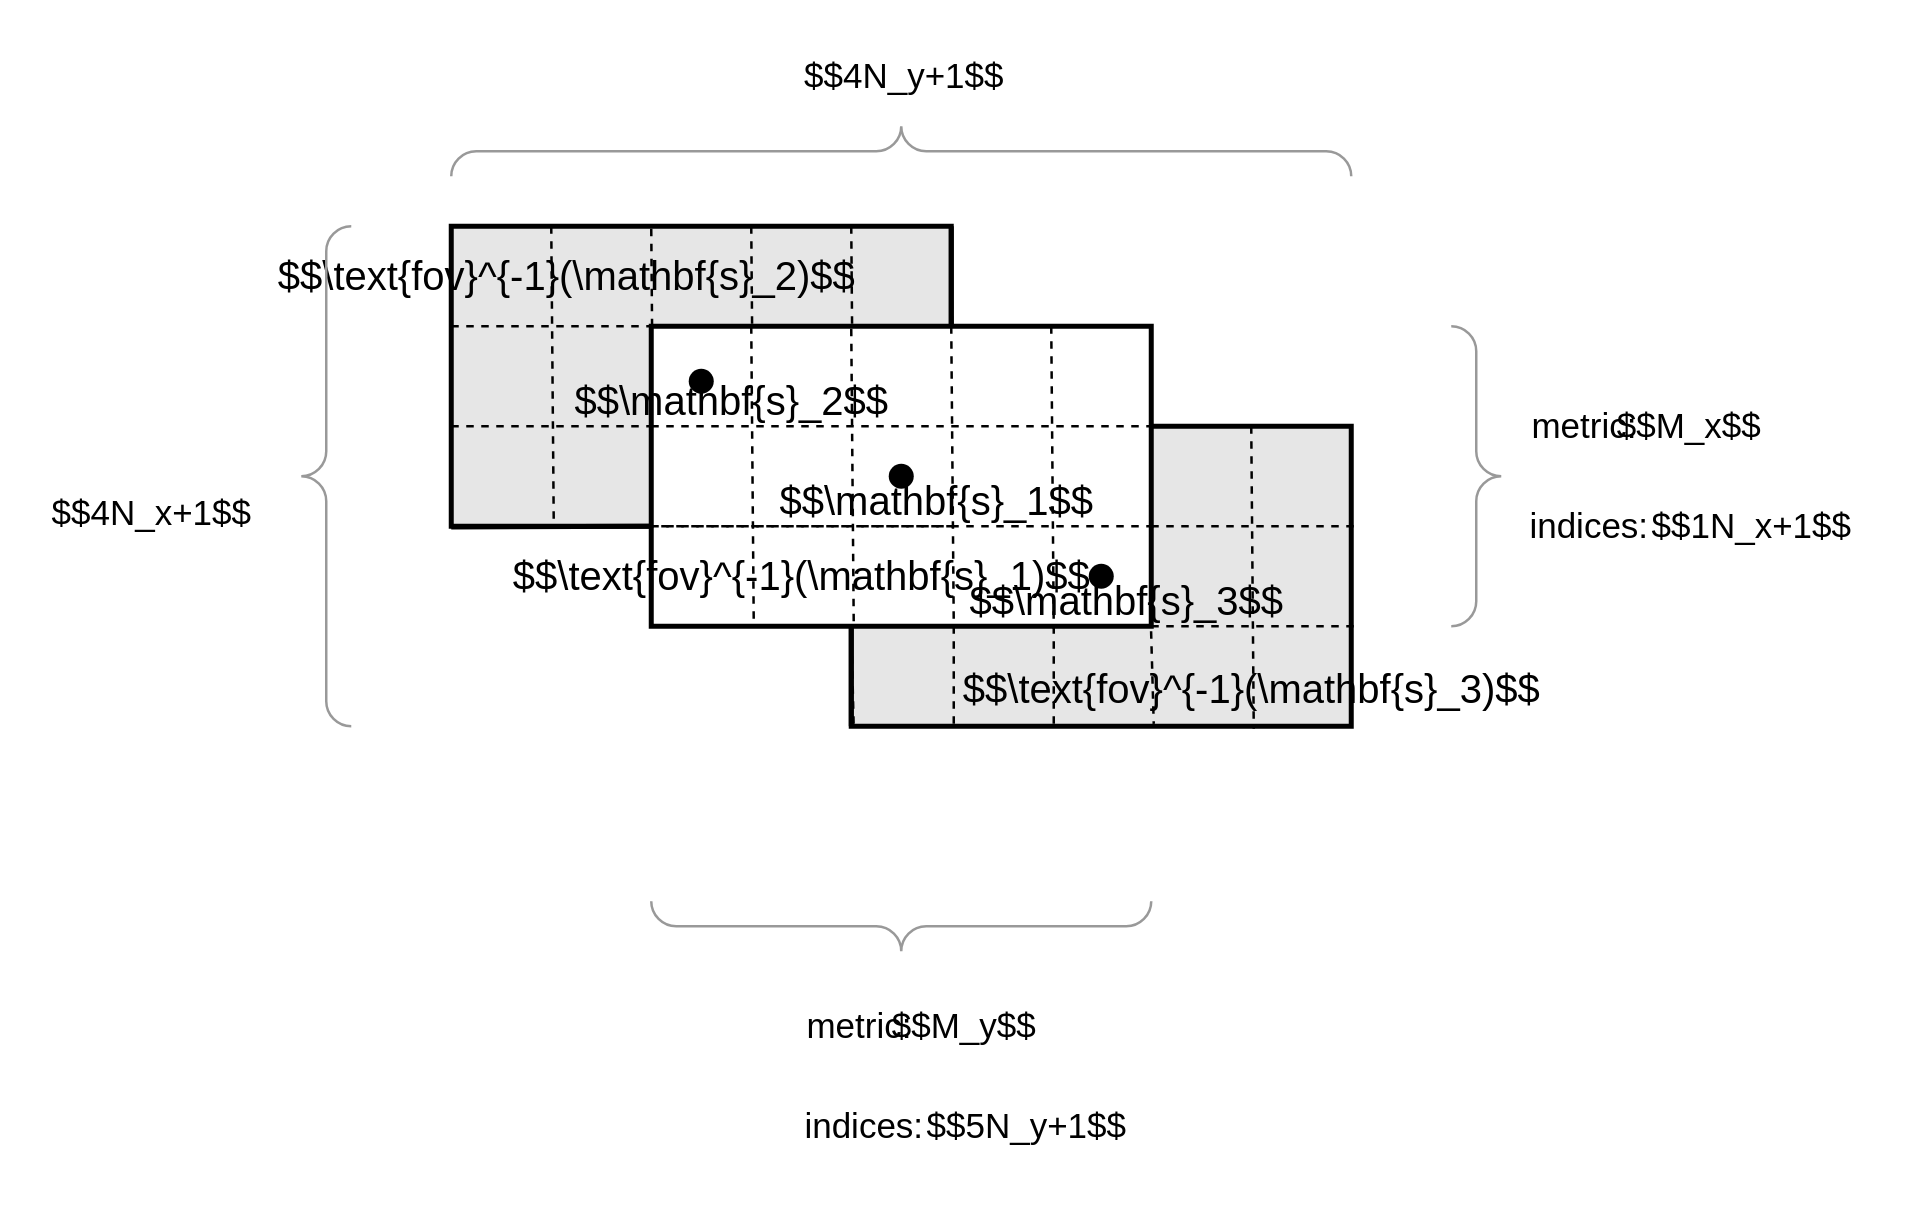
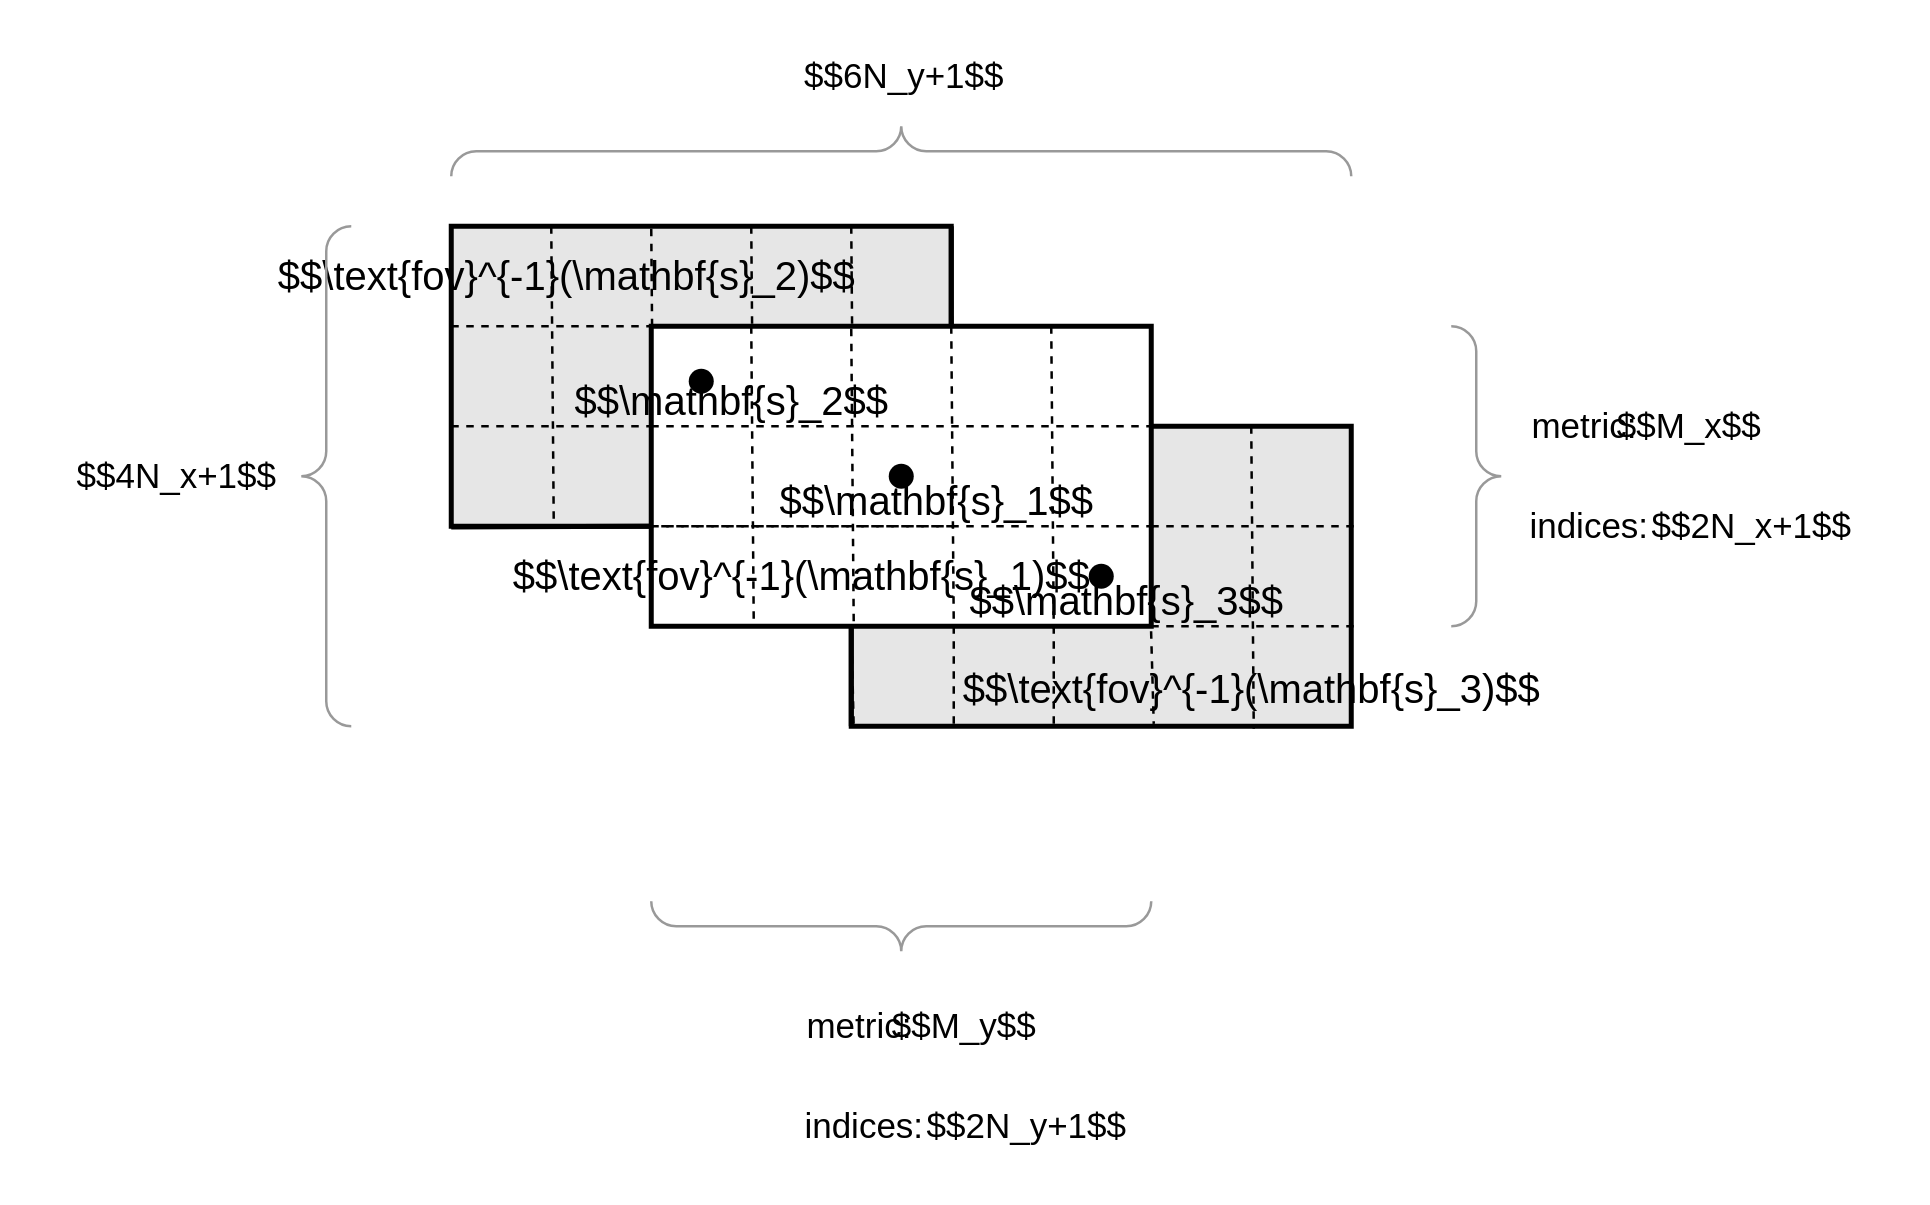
(905, 76) -> (905, 76)
(151, 514) -> (176, 476)
(1753, 526) -> (1753, 526)
(1028, 1126) -> (1028, 1126)
